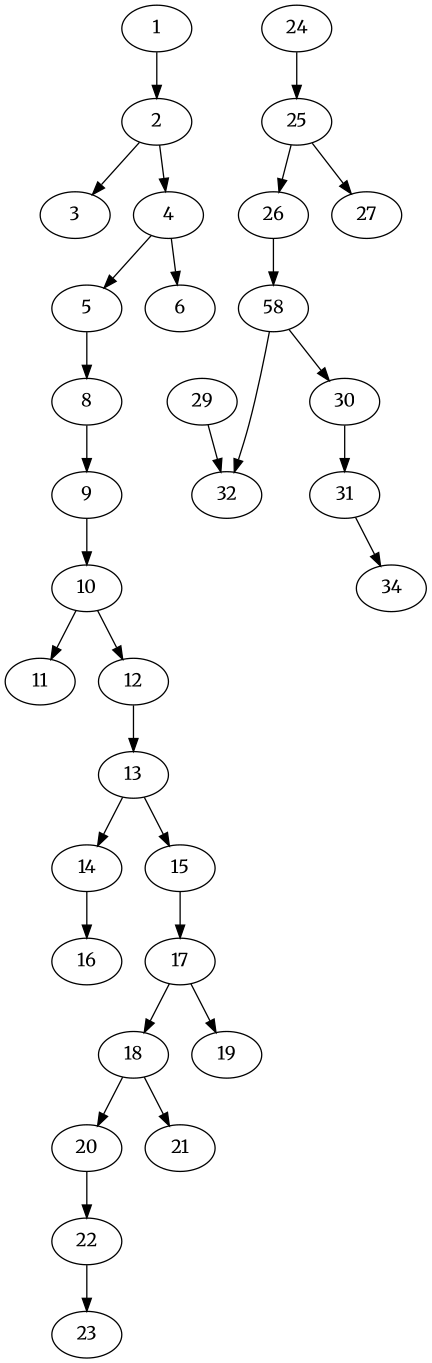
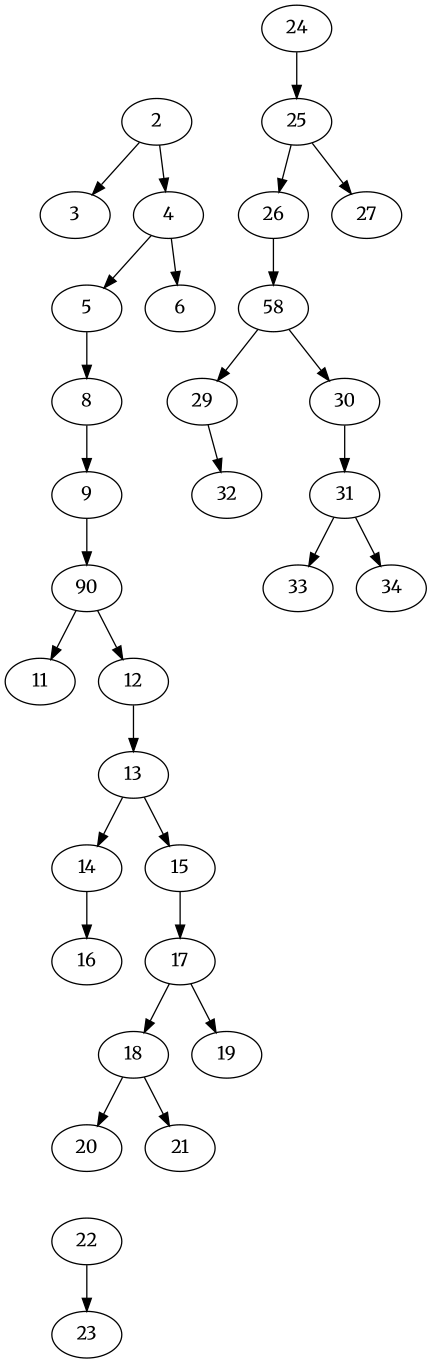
(157, 29) -> none
(256, 396) -> (242, 350)
(87, 588) -> (87, 588)
none -> (298, 588)
(87, 1188) -> none
